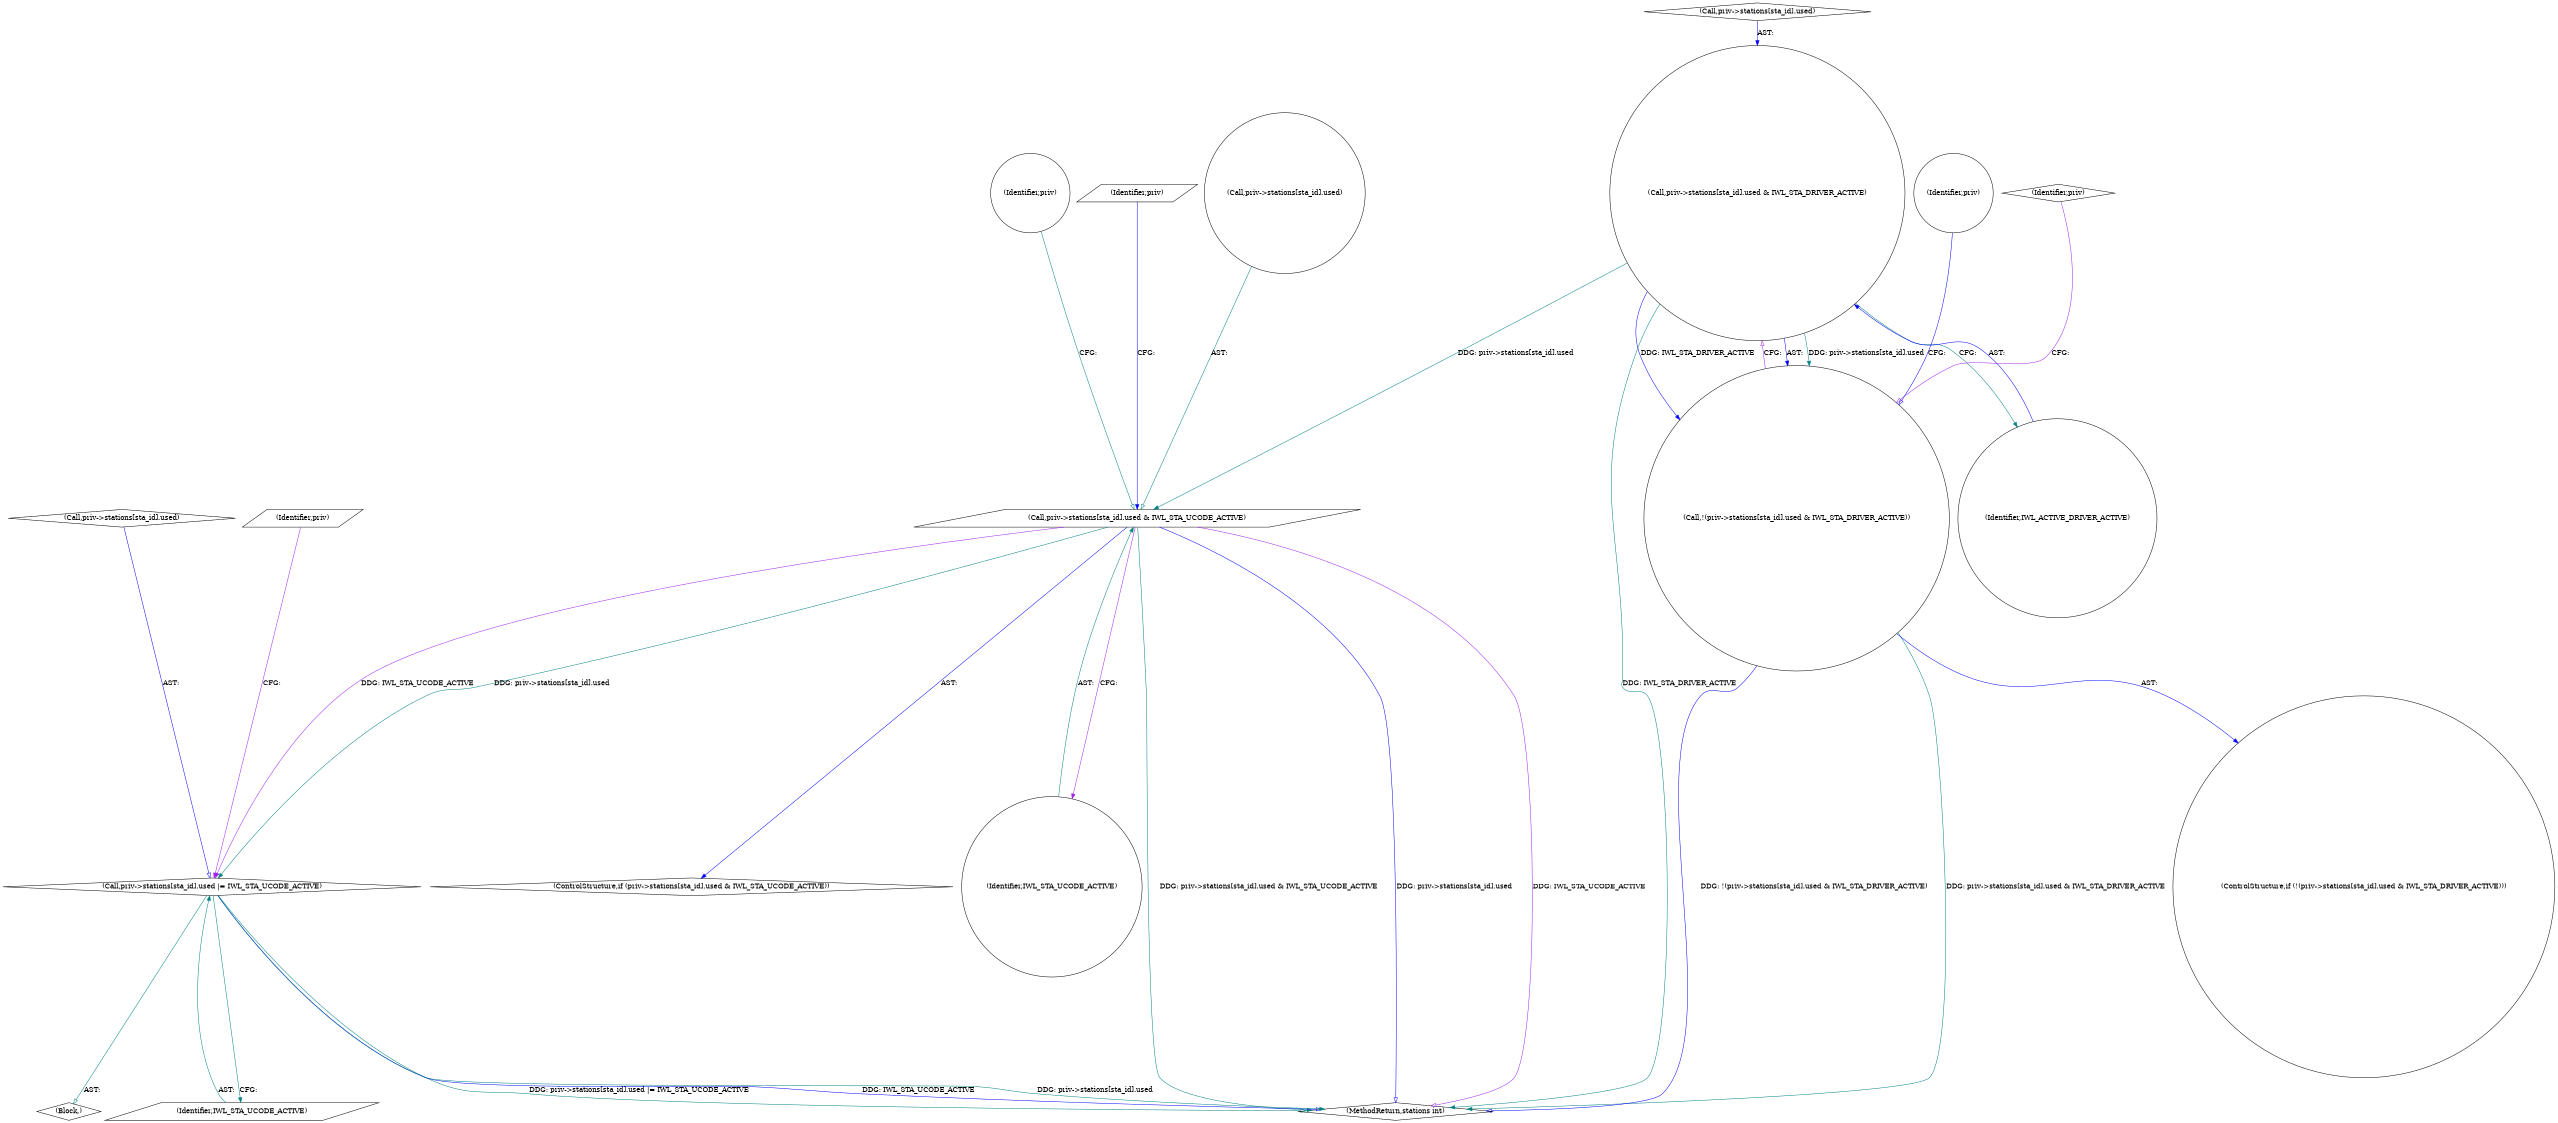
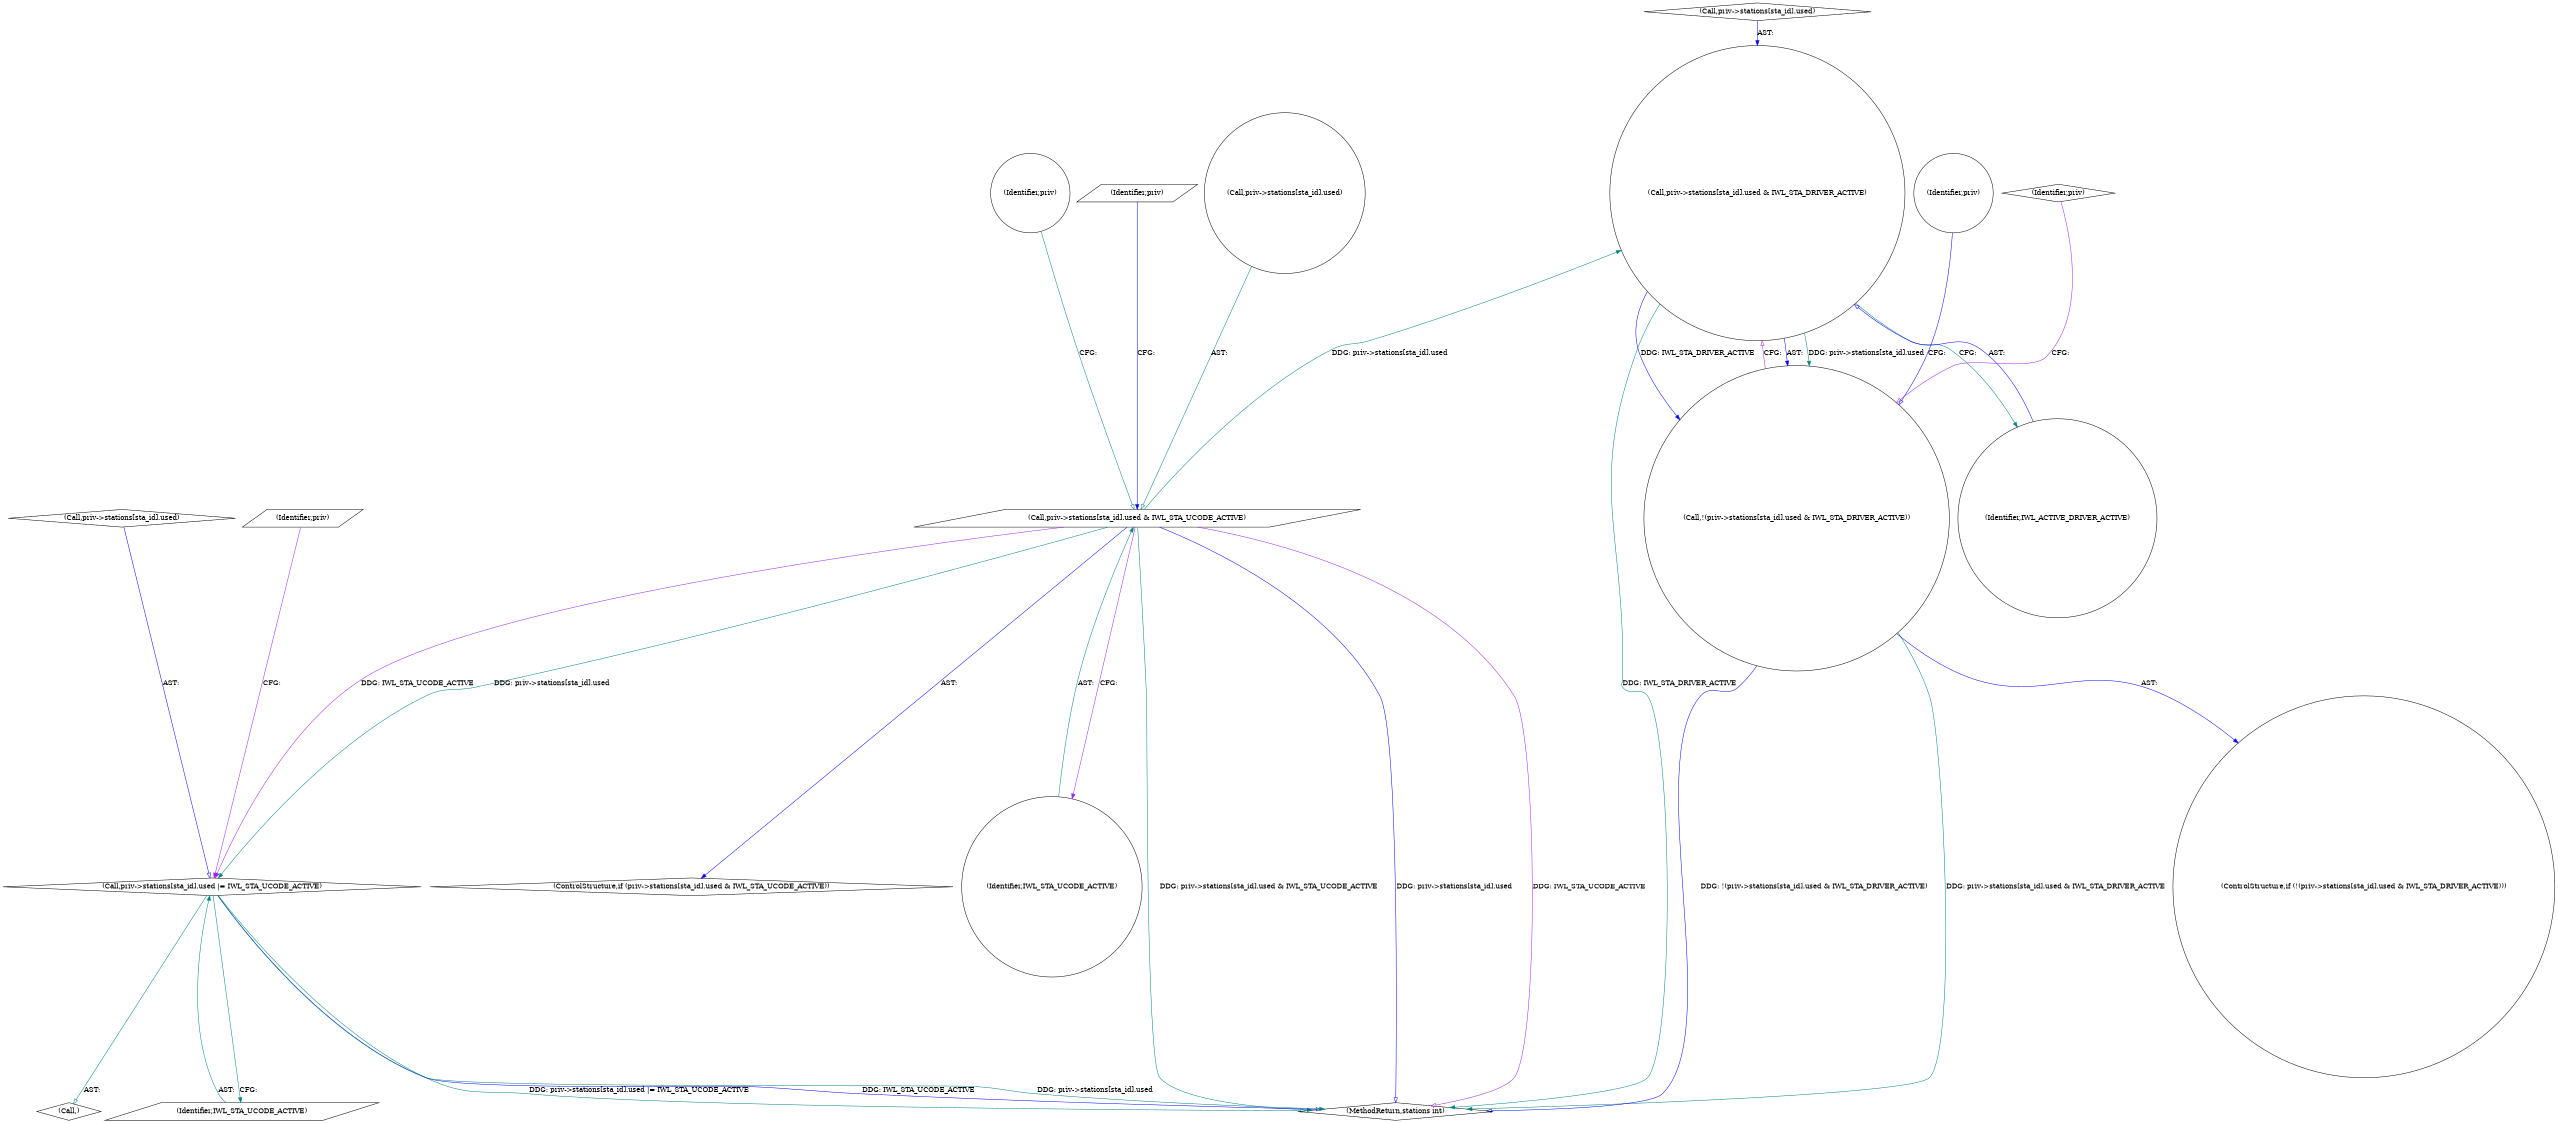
(1960, 342) -> (1960, 342)
(1393, 386) -> (1358, 343)
(69, 1112) -> (69, 1112)
